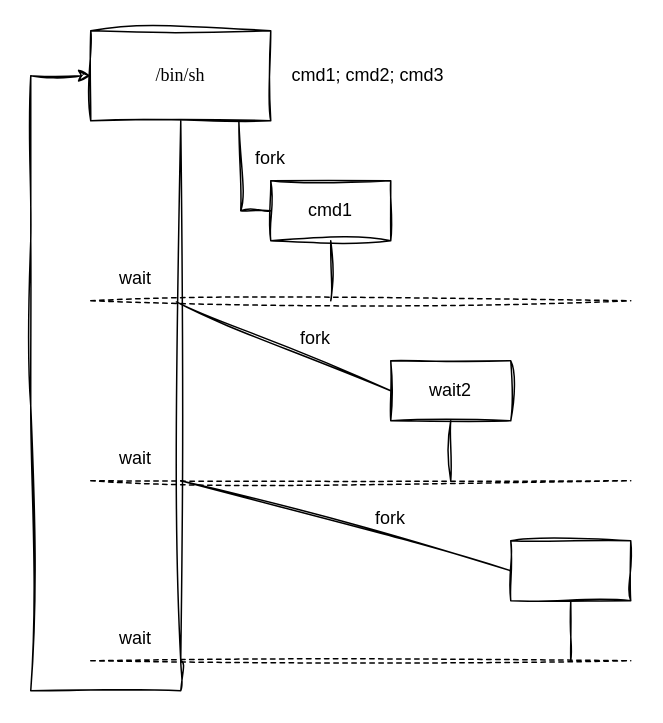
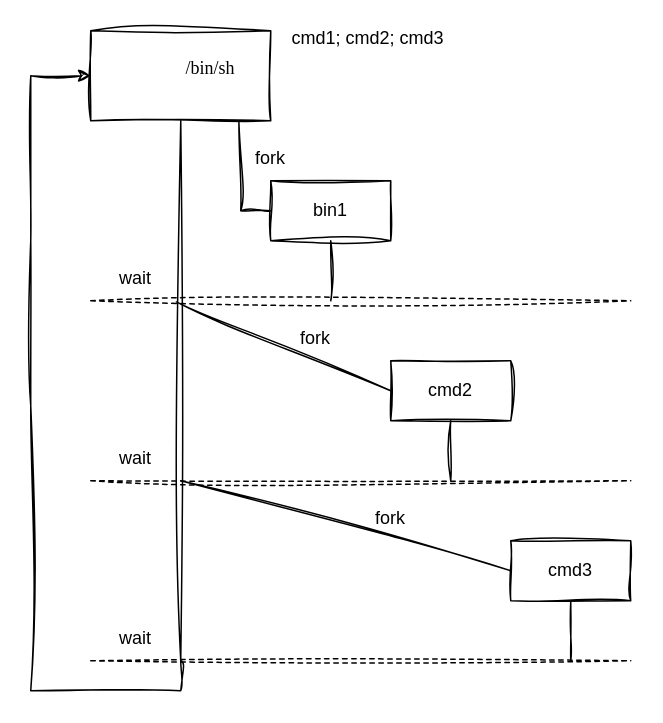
(181, 76) -> (211, 68)
(368, 76) -> (368, 38)
(331, 211) -> (331, 211)
(451, 391) -> (451, 391)
none -> (571, 571)
